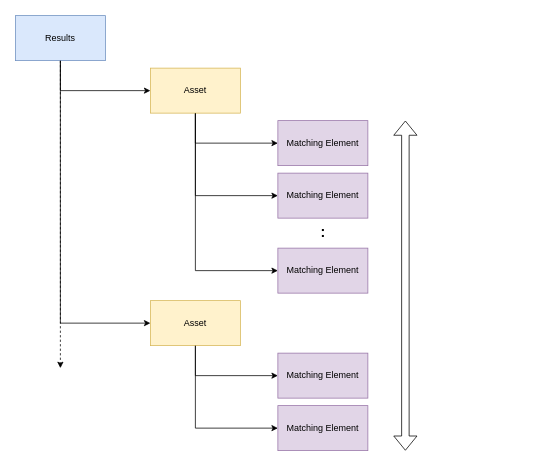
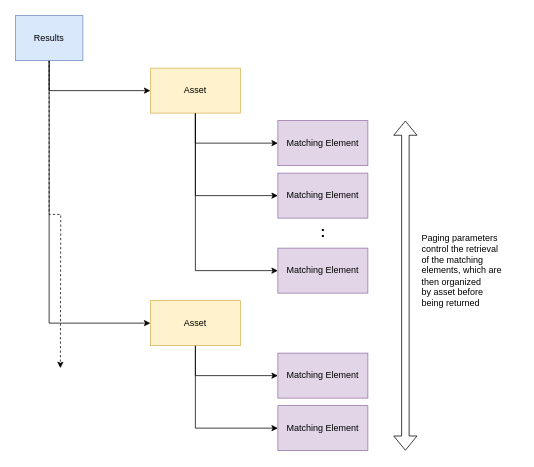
(60, 38) -> (49, 38)
none -> (469, 270)
